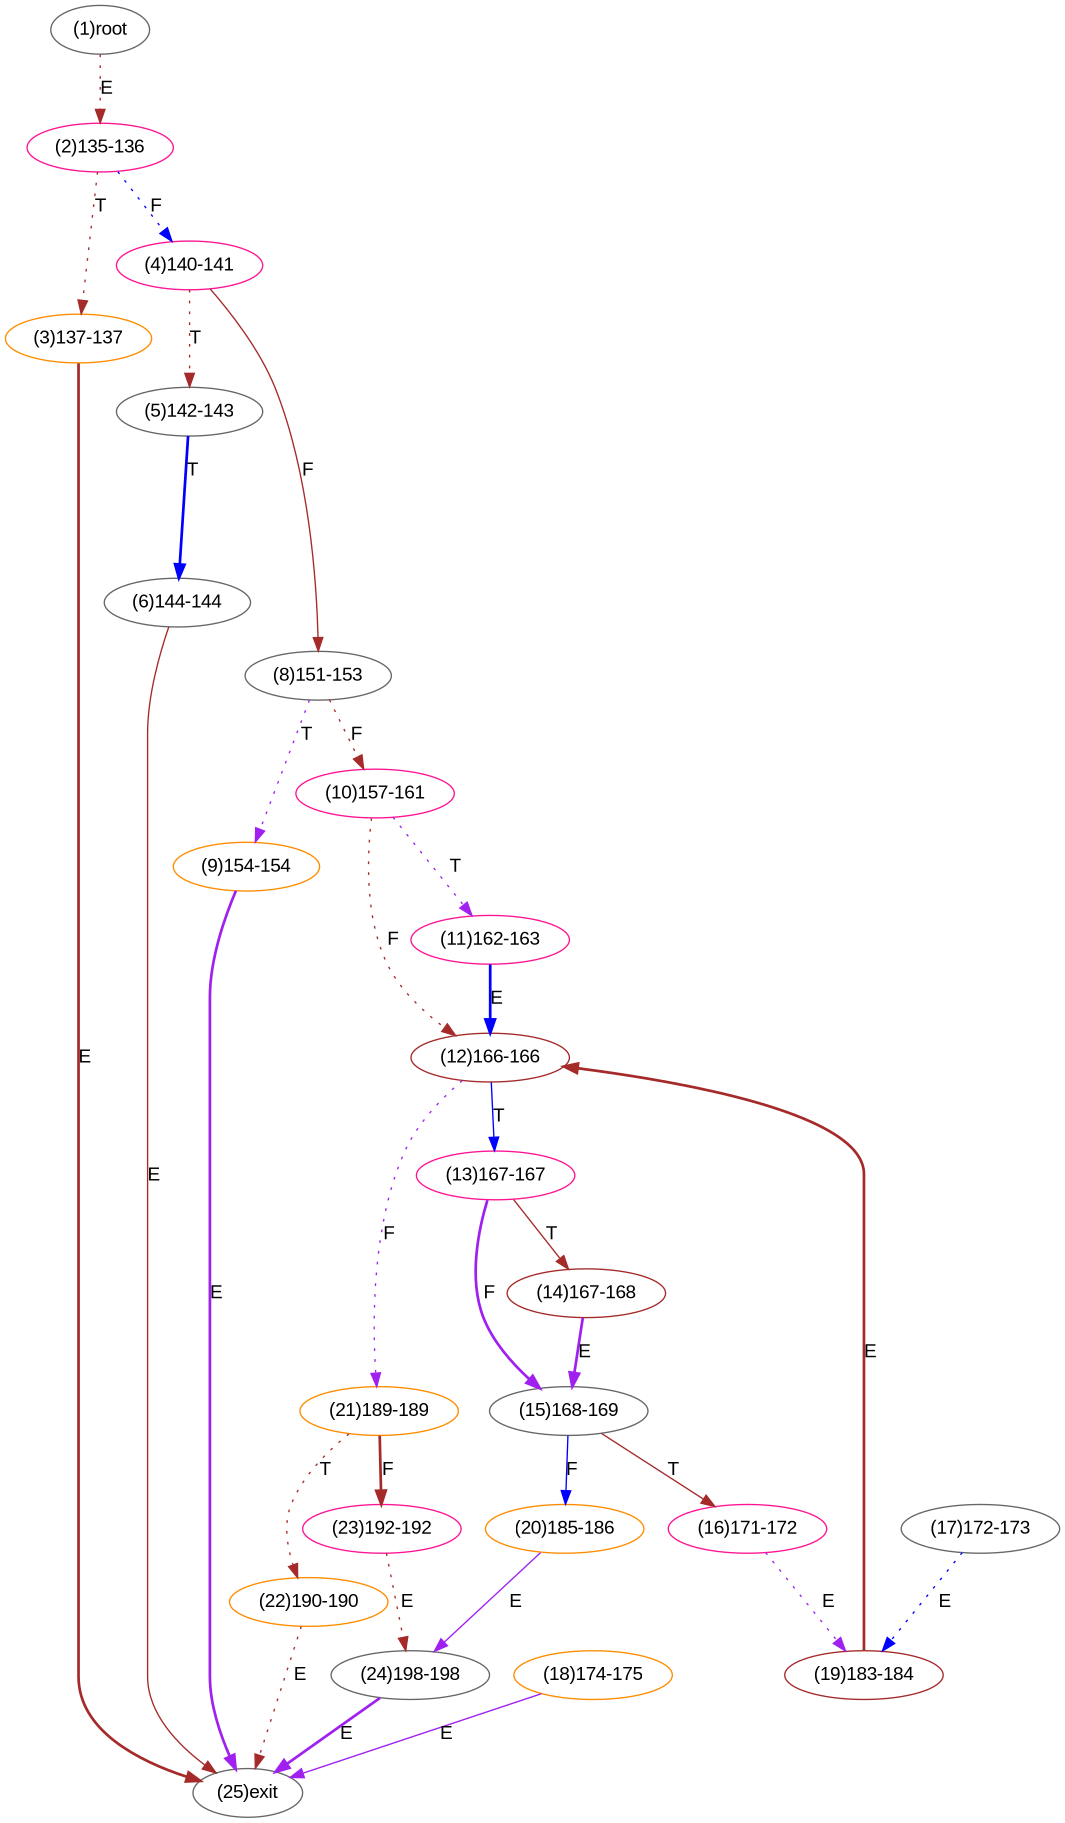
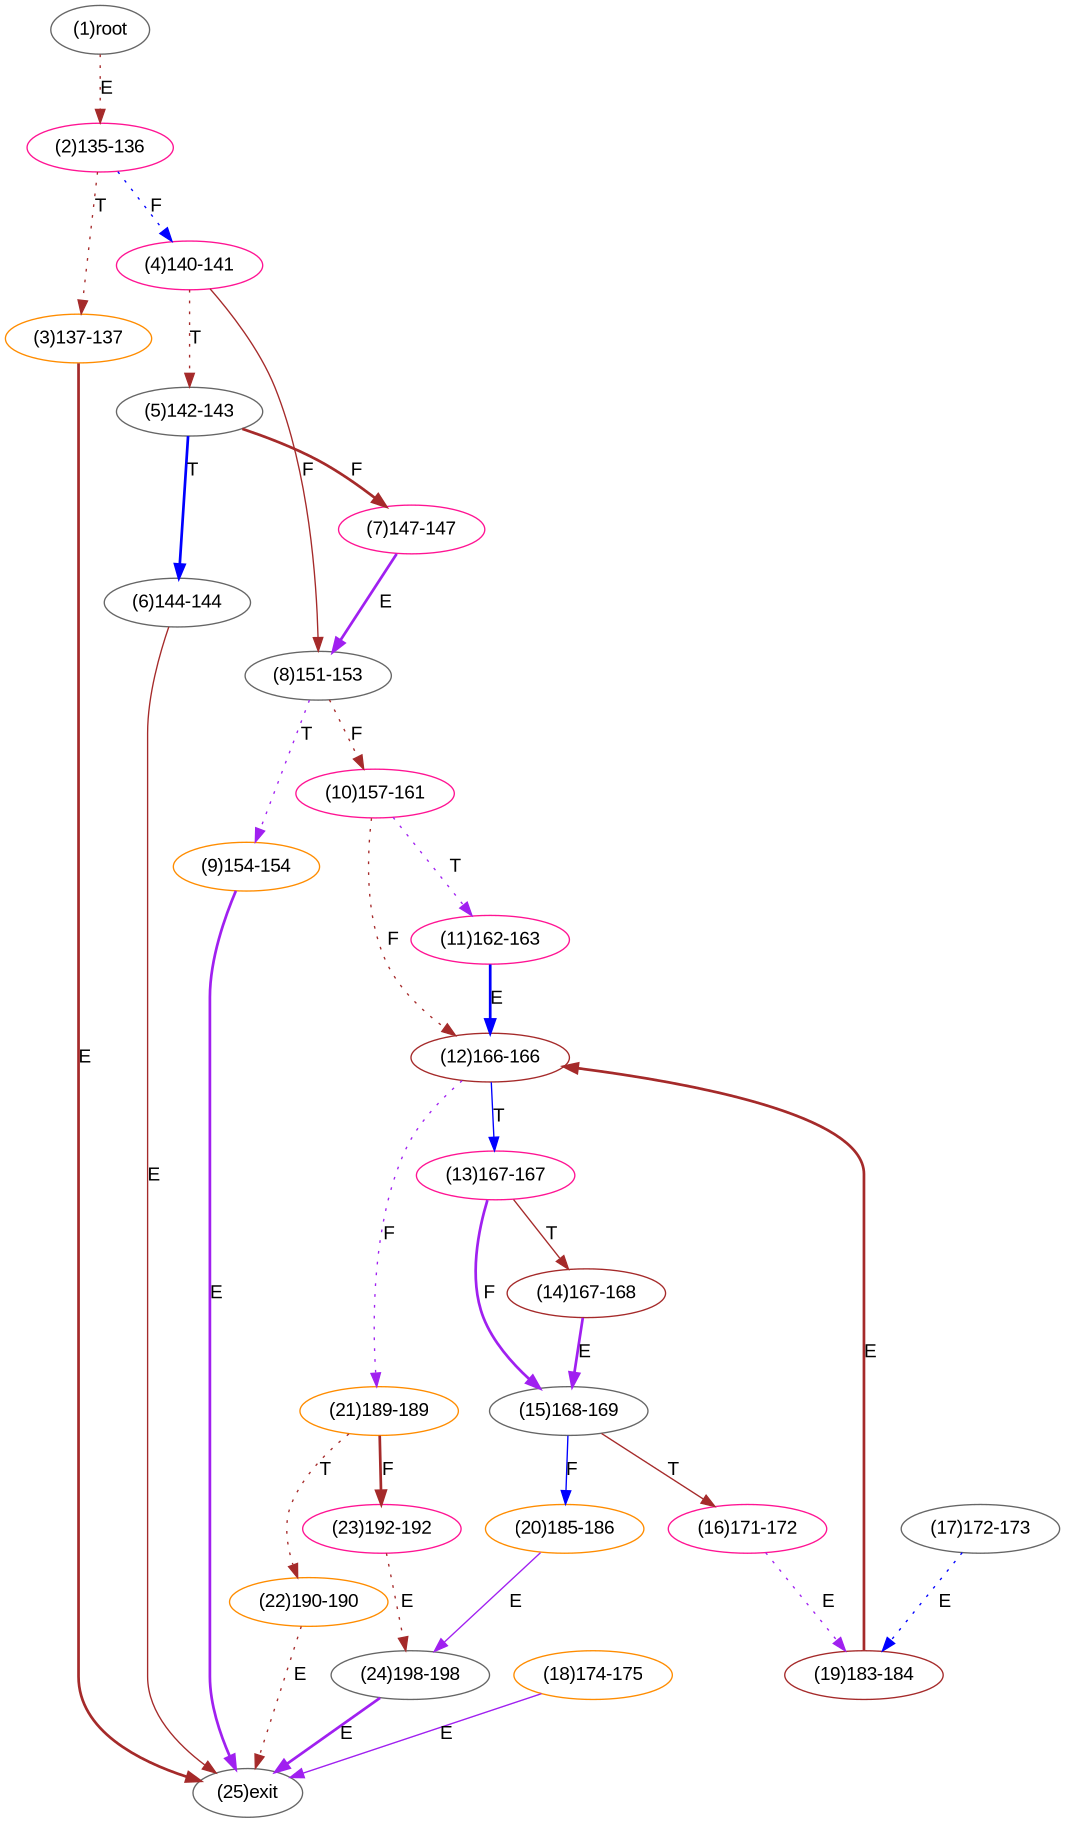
none -> (412, 529)
